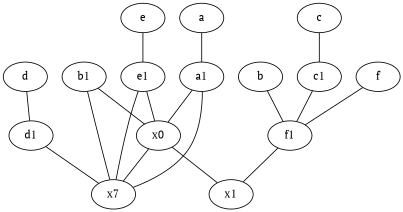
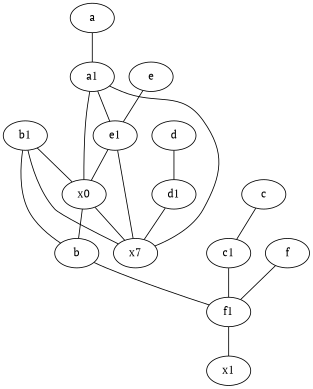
none -> (104, 106)
(195, 165) -> (81, 219)
none -> (26, 203)
